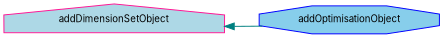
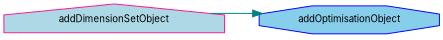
(248, 26) -> (232, 13)
